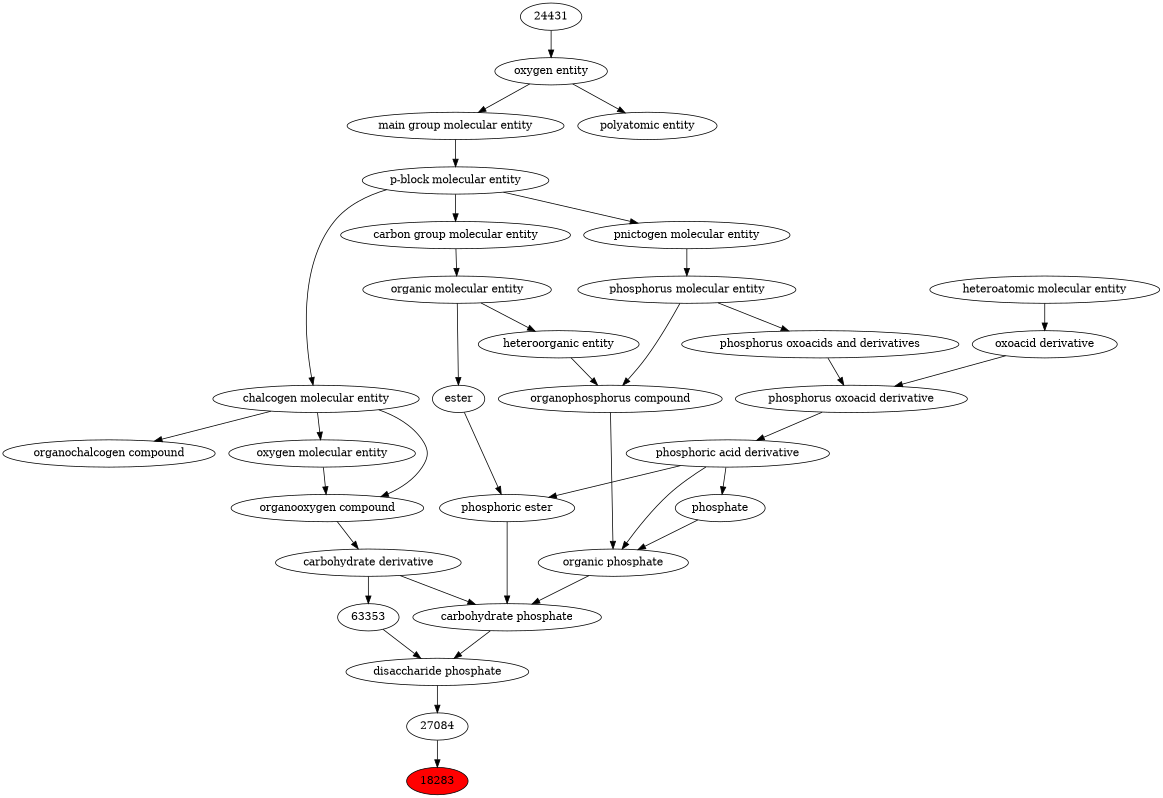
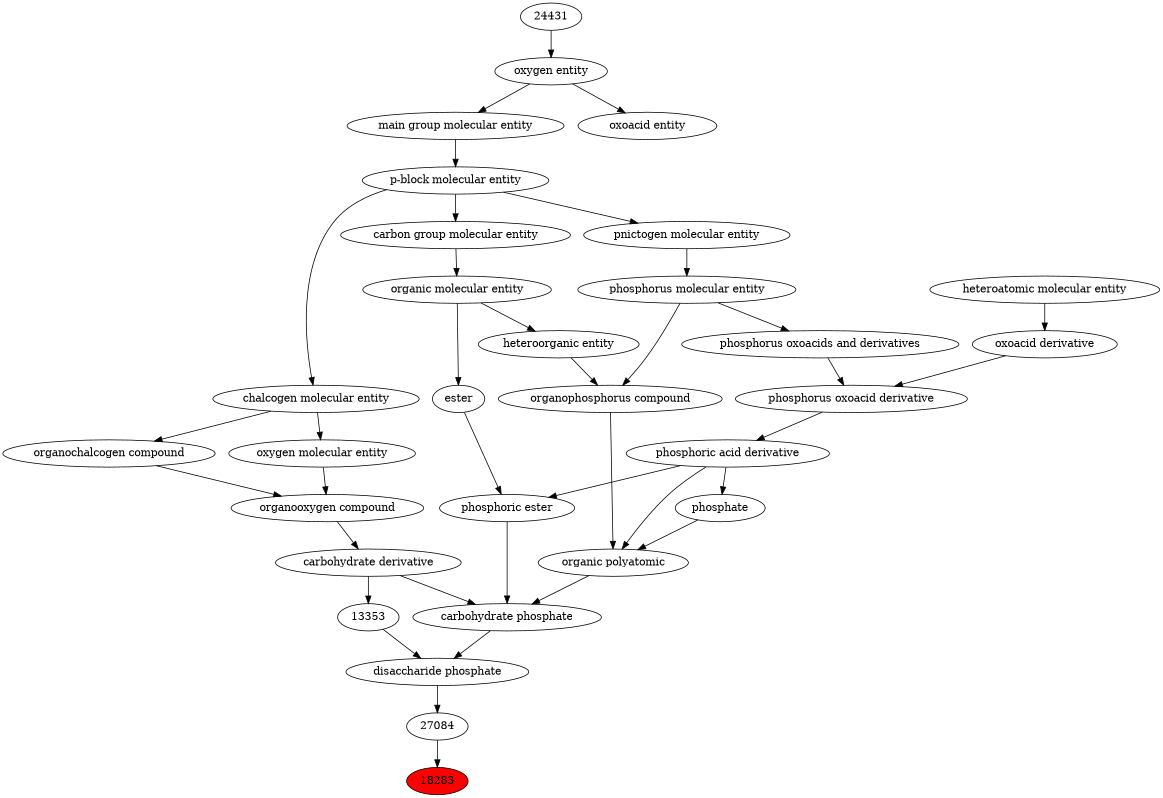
(647, 126) -> (647, 126)
(427, 449) -> (215, 480)
(613, 563) -> (613, 563)
(368, 617) -> (368, 617)
